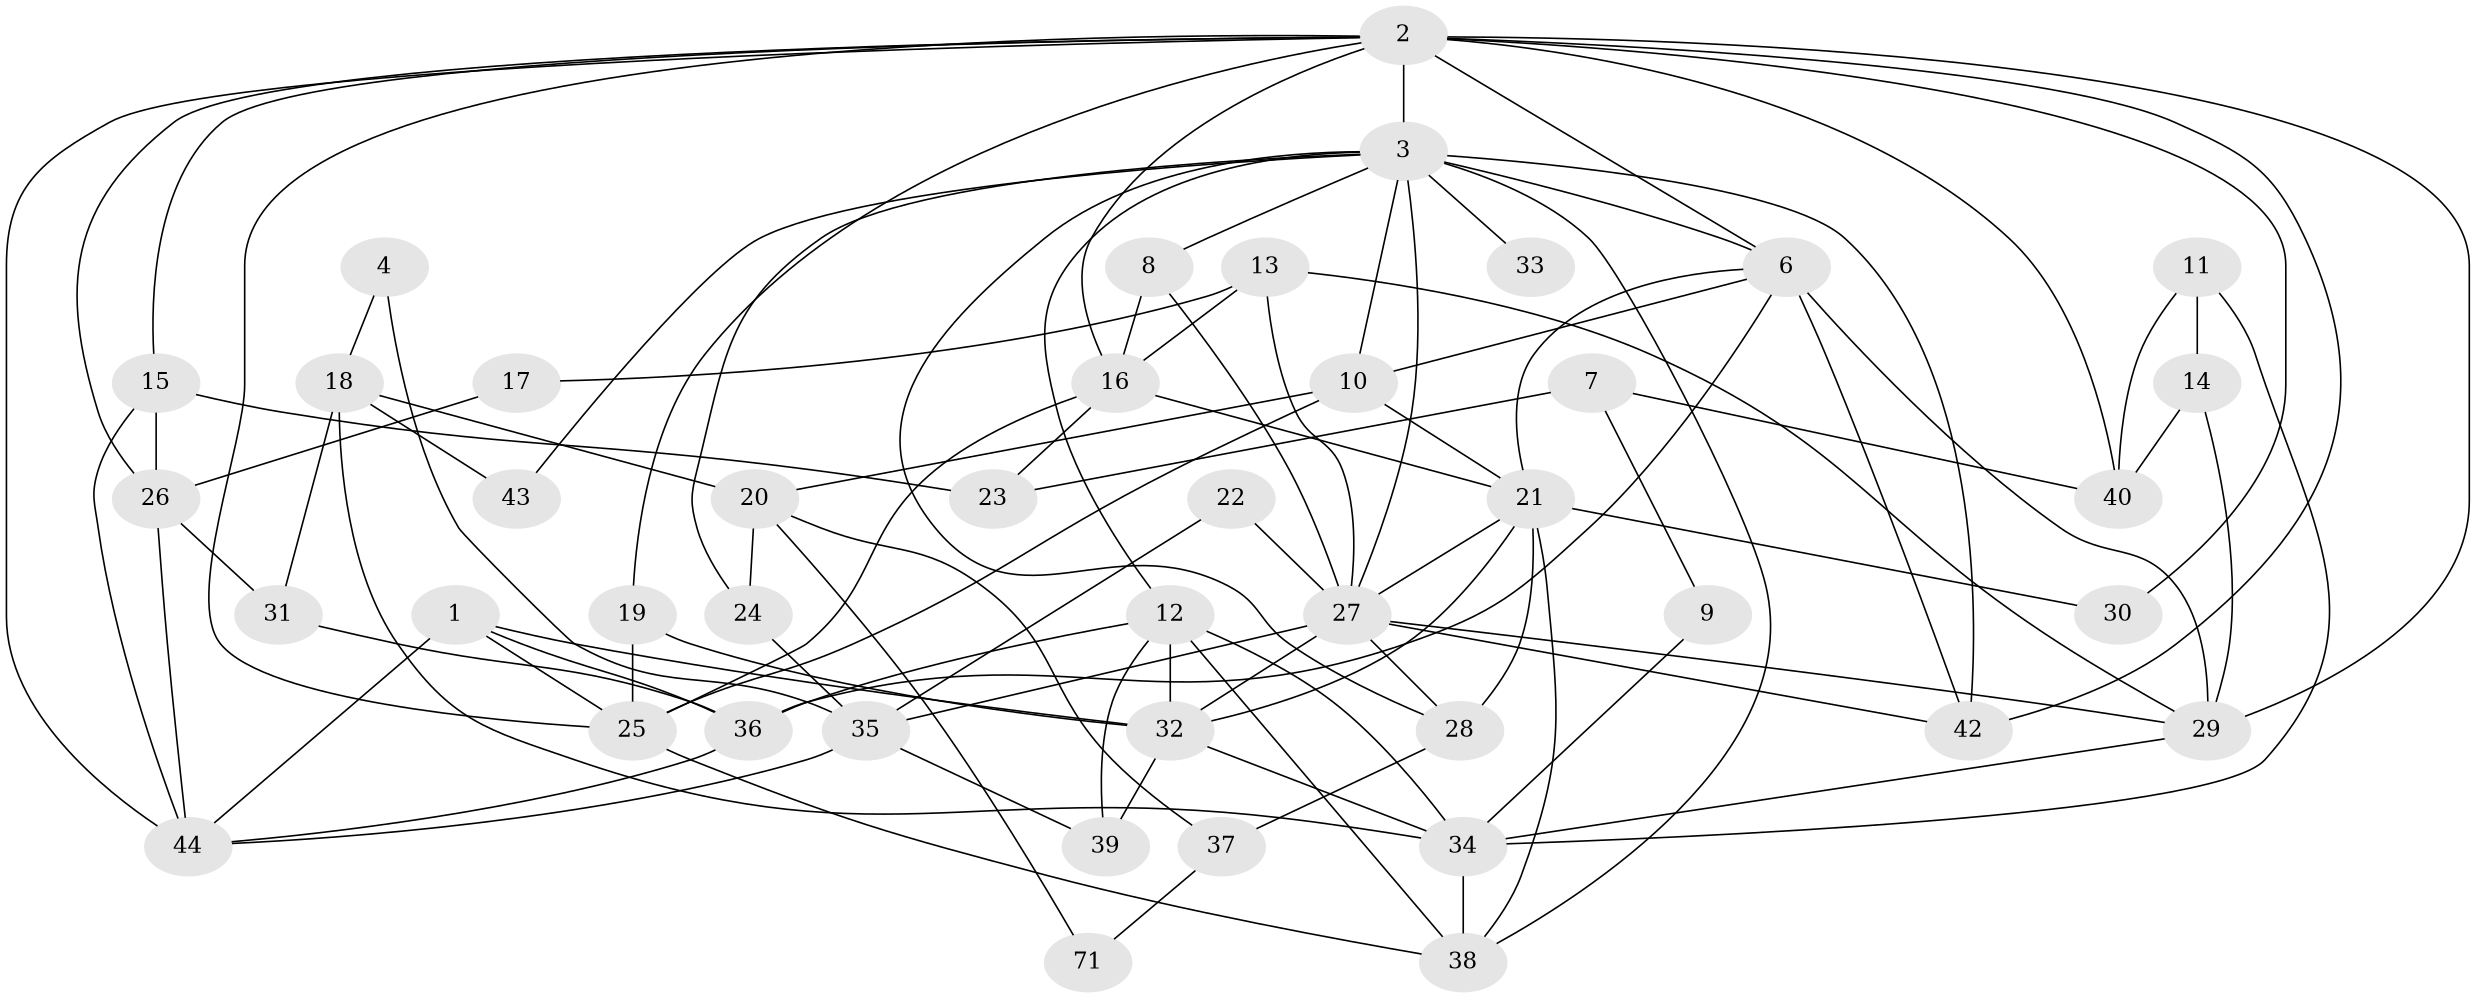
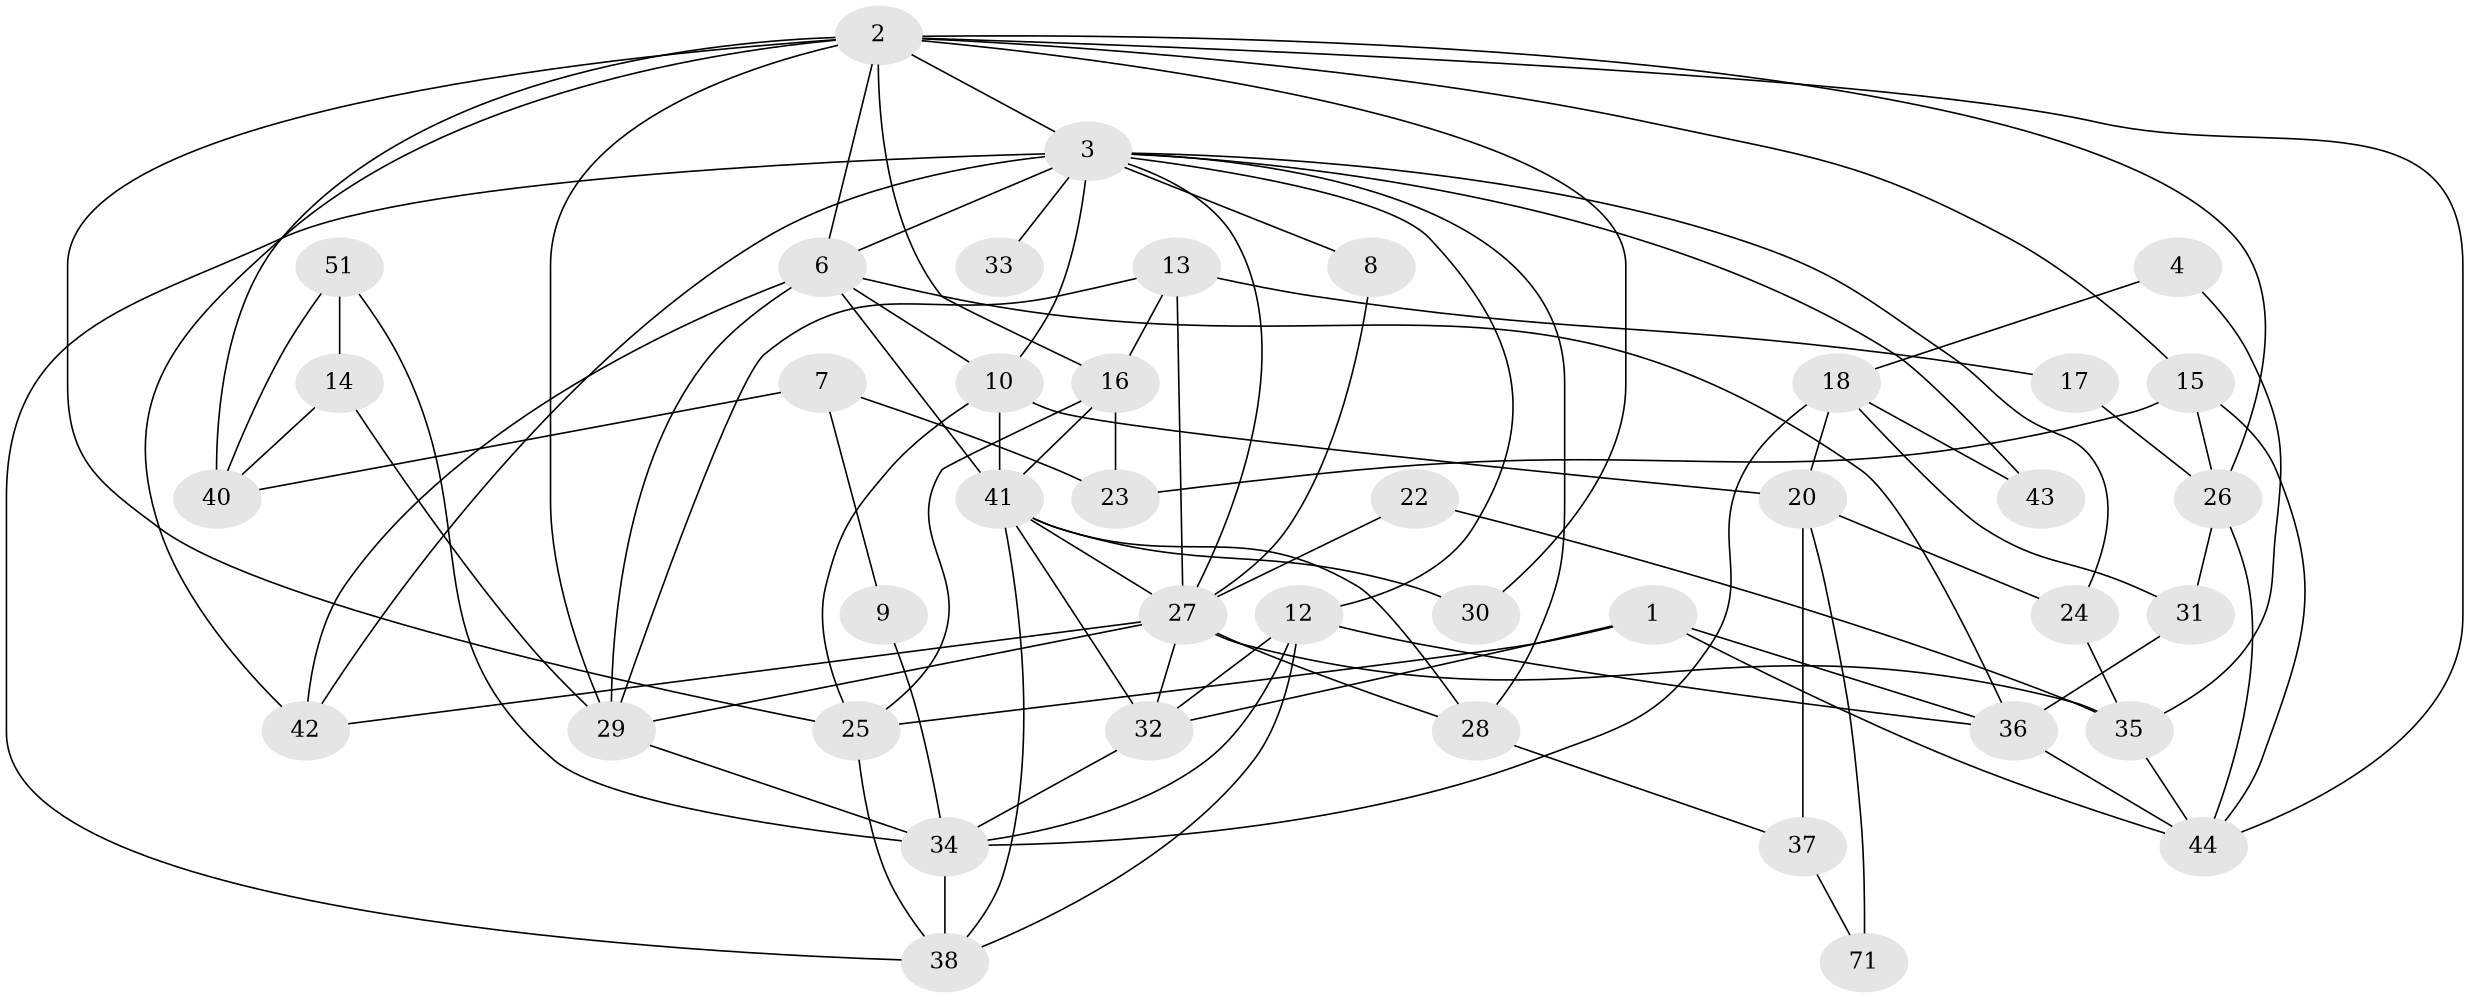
(2197, 267) -> (340, 267)
(1132, 325) -> none
(1531, 499) -> (1000, 499)
(633, 615) -> none
(1106, 847) -> none
